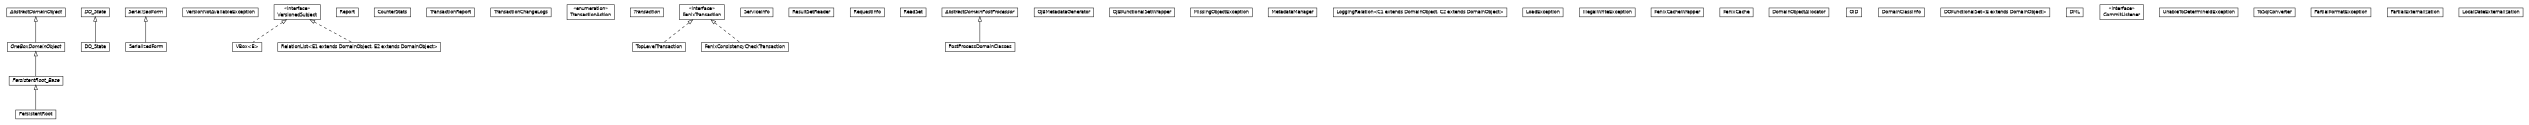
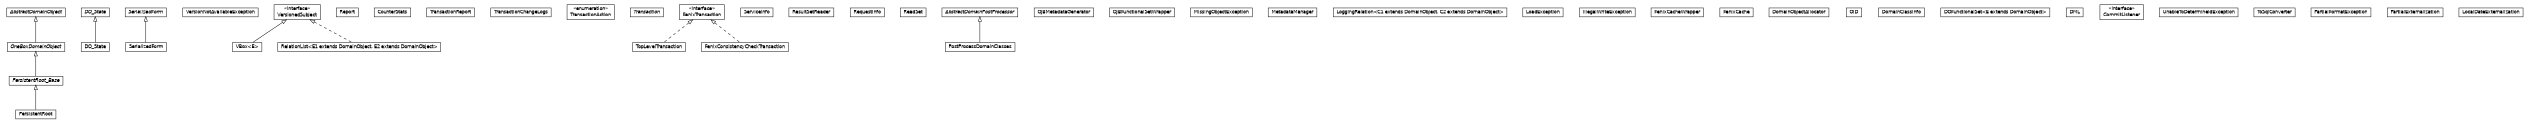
(268, 32) -> (268, 32)
